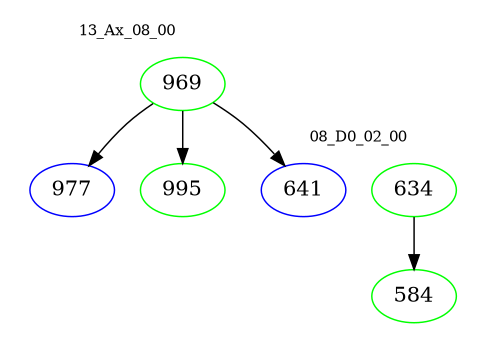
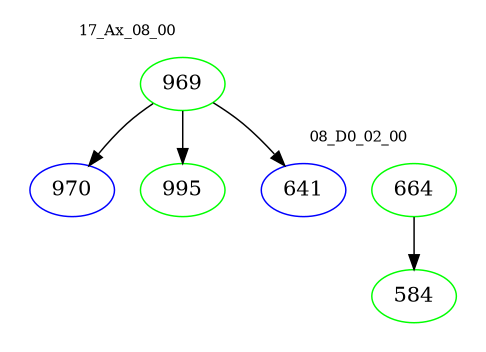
(127, 32) -> (127, 32)
(72, 190) -> (72, 190)
(414, 190) -> (414, 190)
